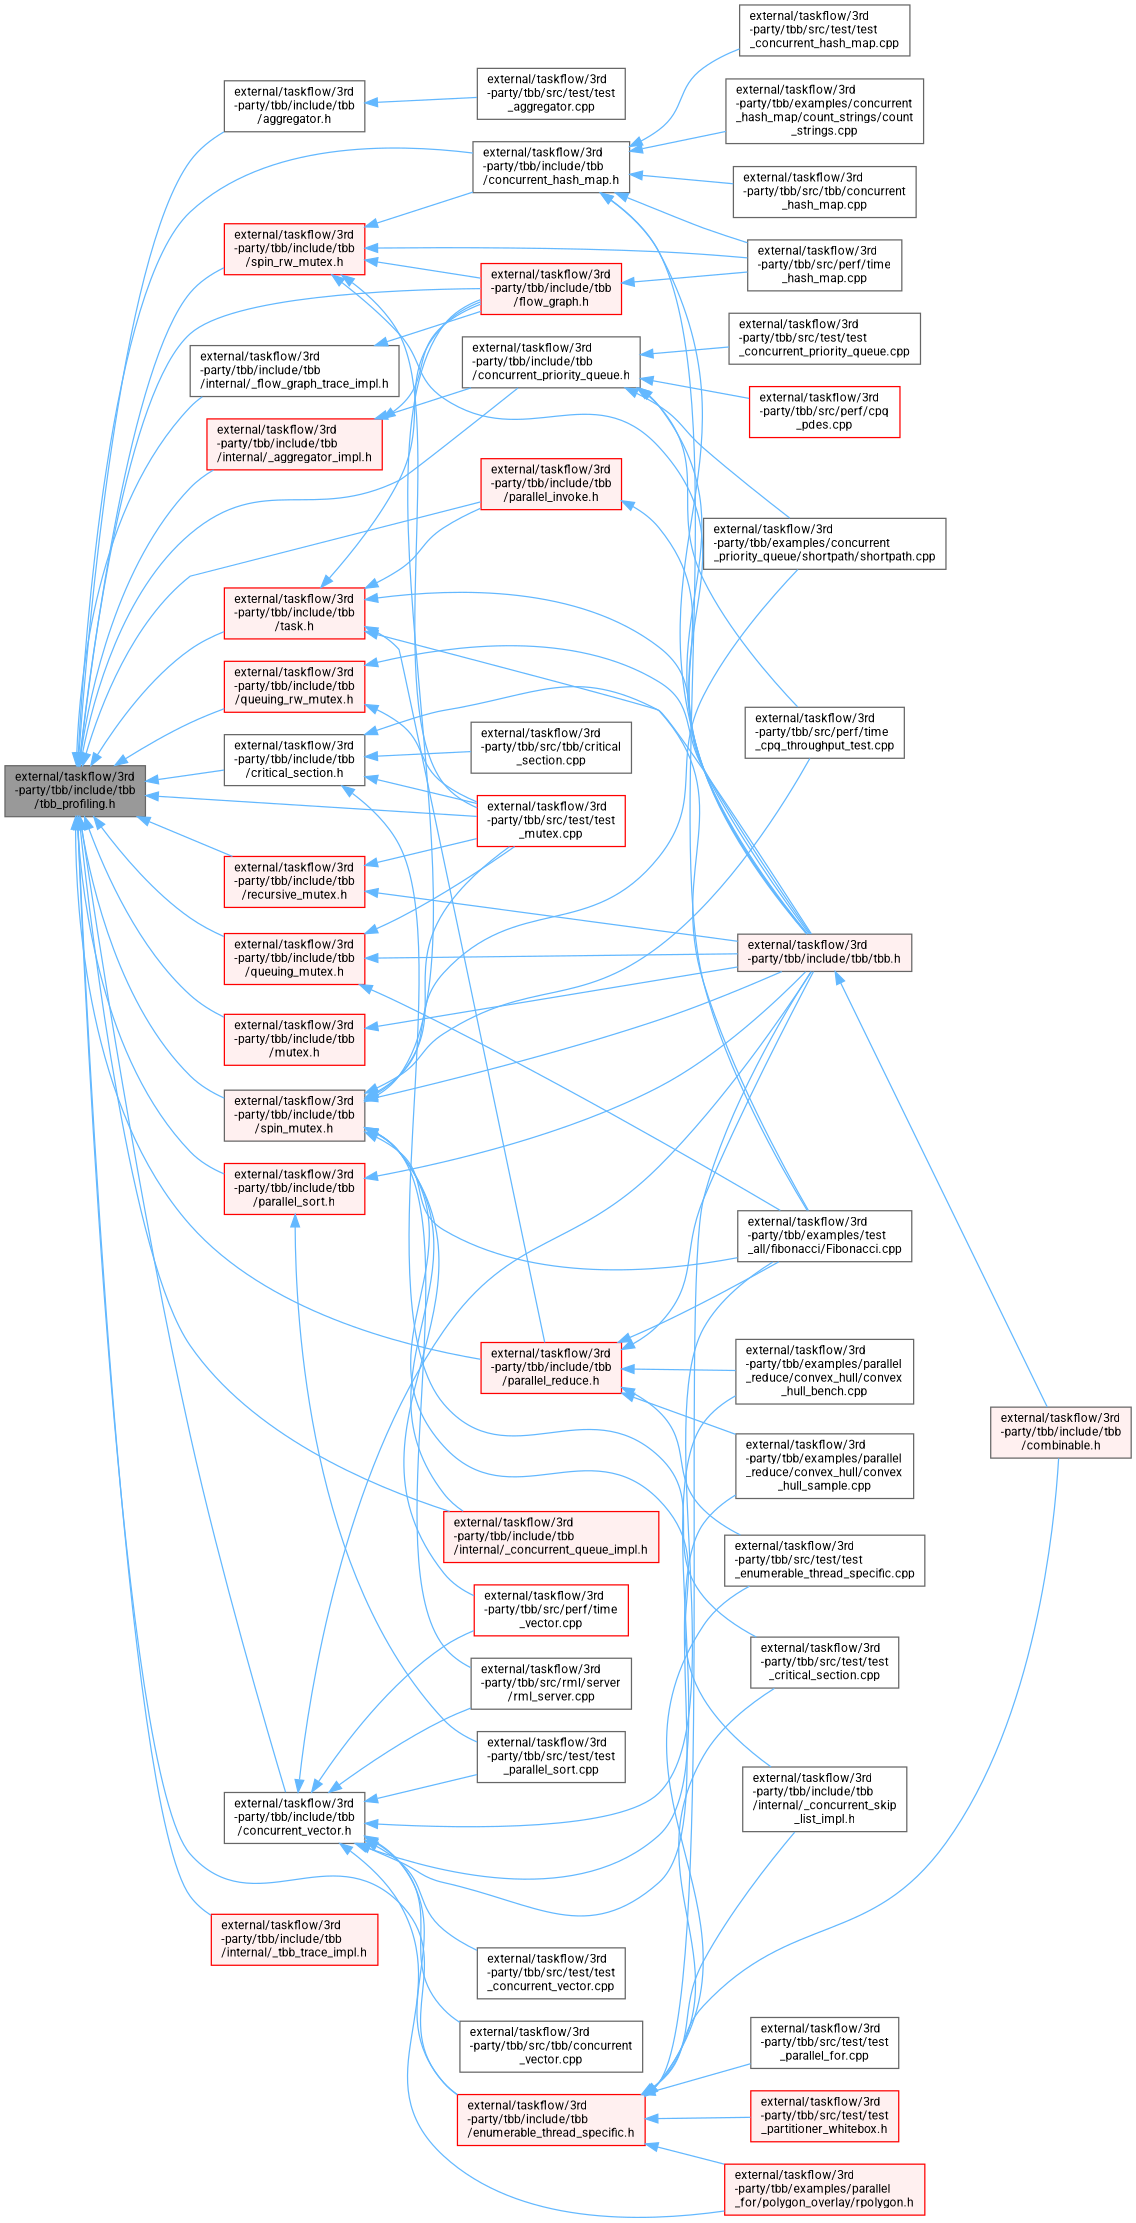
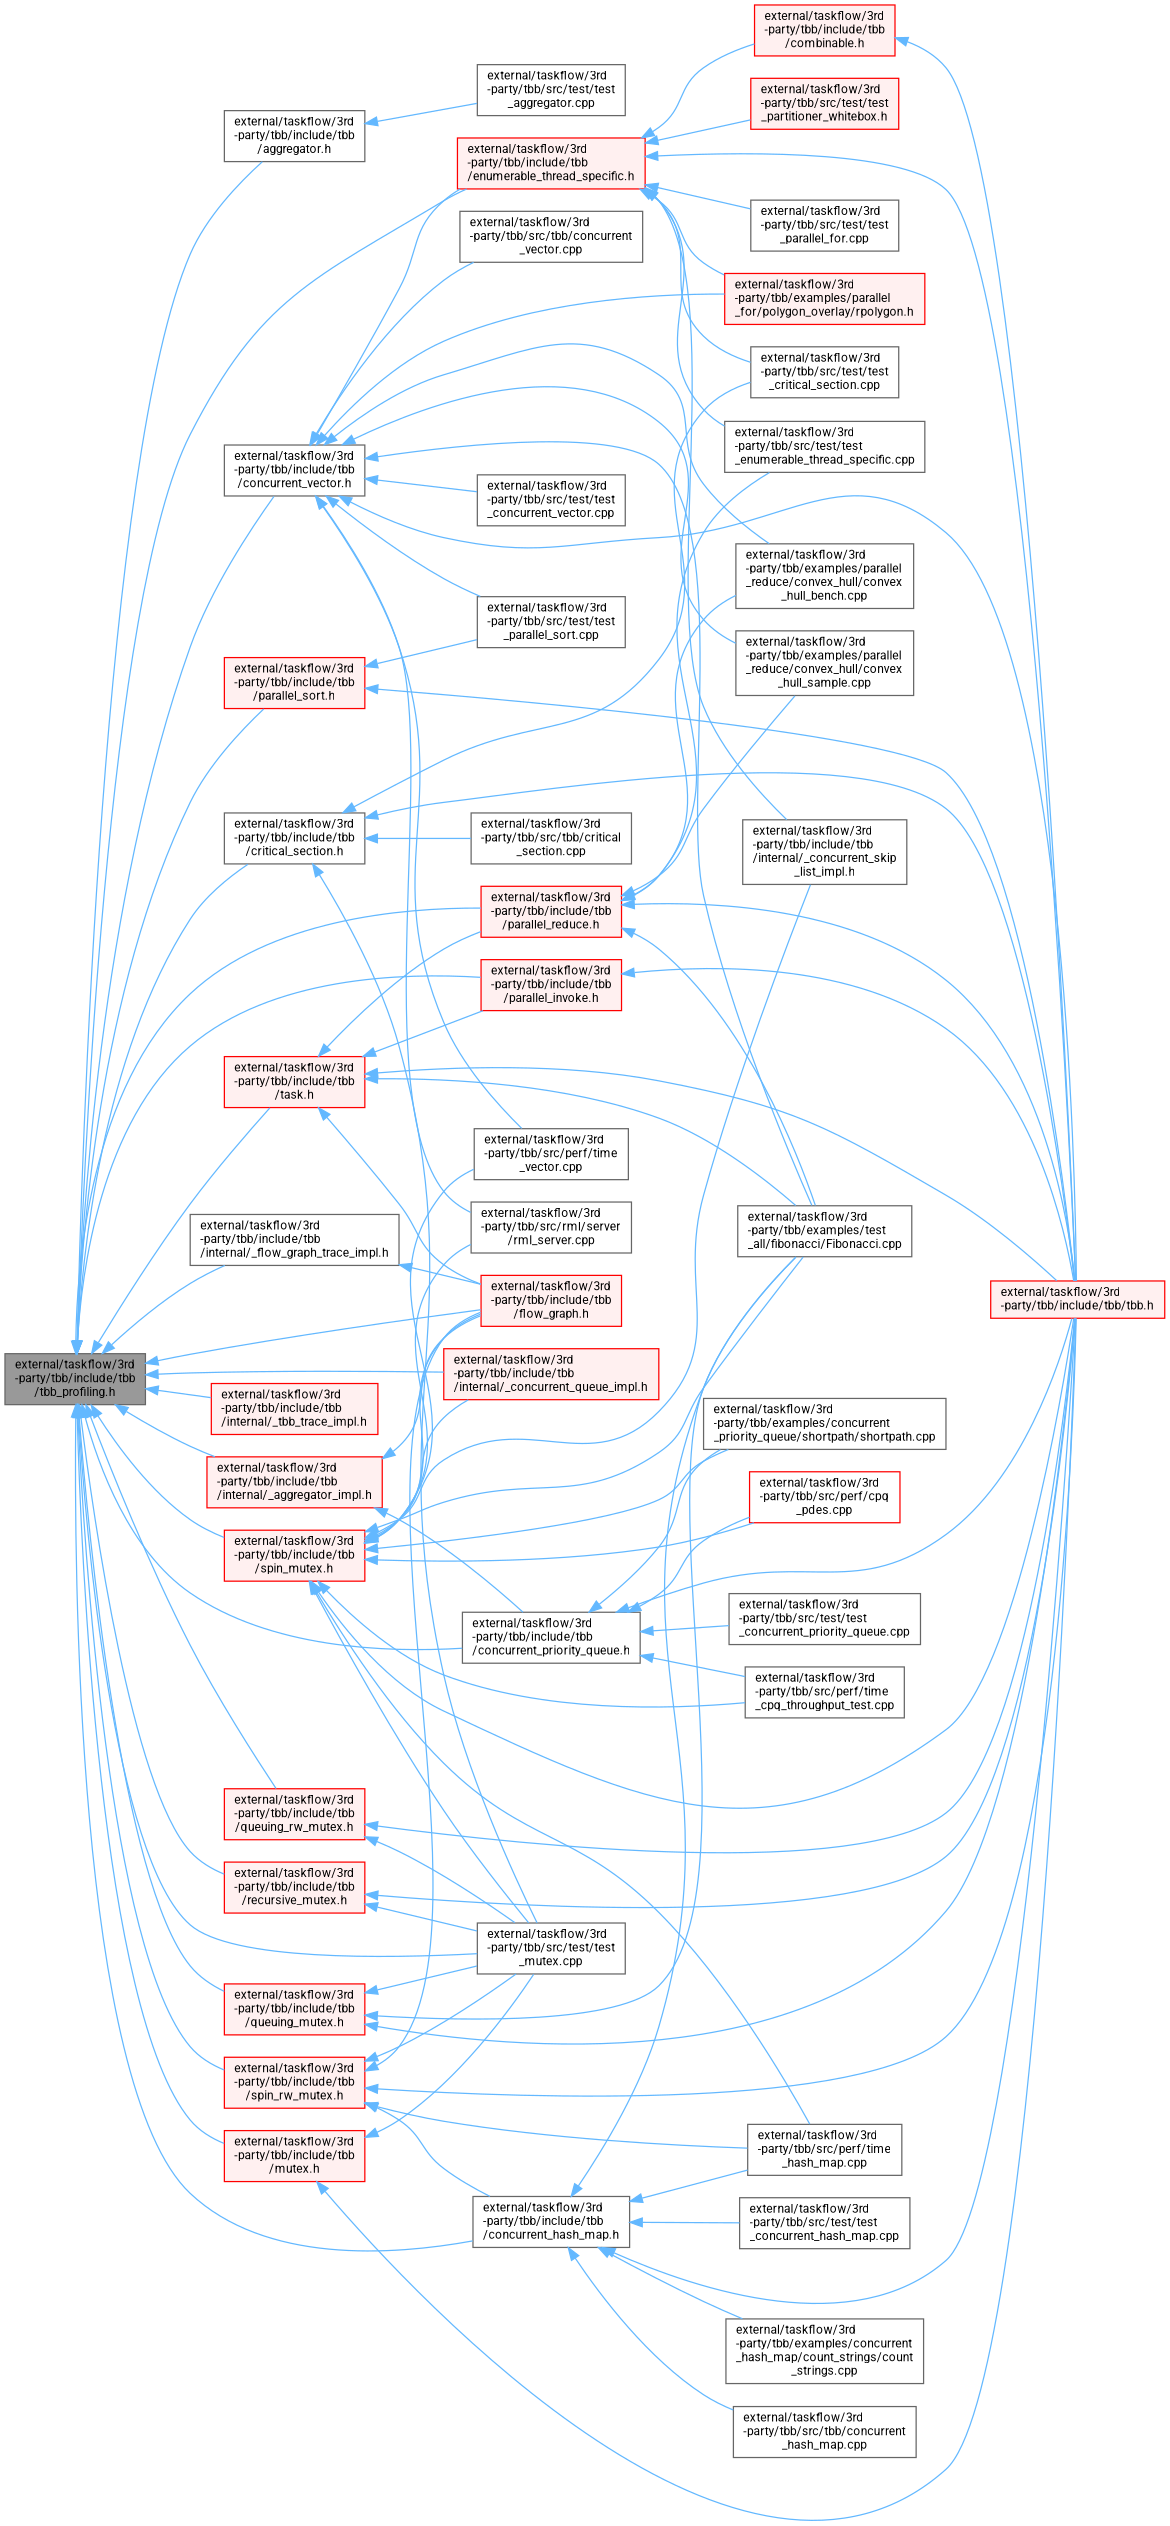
(691, 277) -> (588, 1858)
(551, 821) -> (551, 1948)
(825, 953) -> (1078, 1300)
(295, 1116) -> (295, 1556)
(944, 1195) -> (1024, 488)
(1061, 1433) -> (825, 30)
none -> (567, 1557)
(551, 1610) -> (551, 1154)
none -> (464, 2063)
